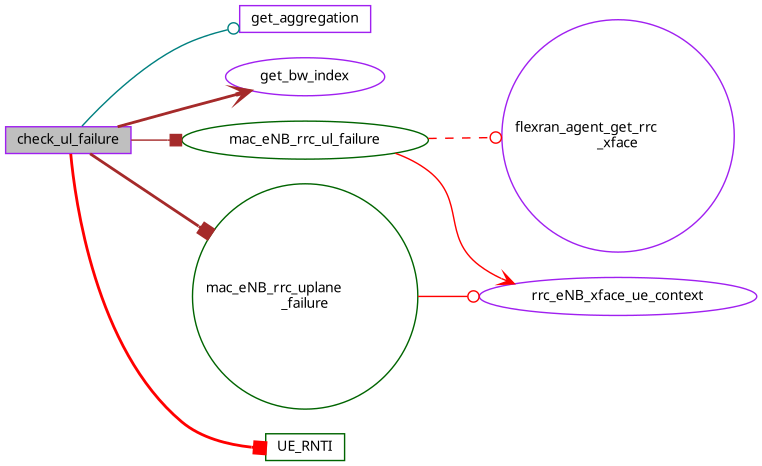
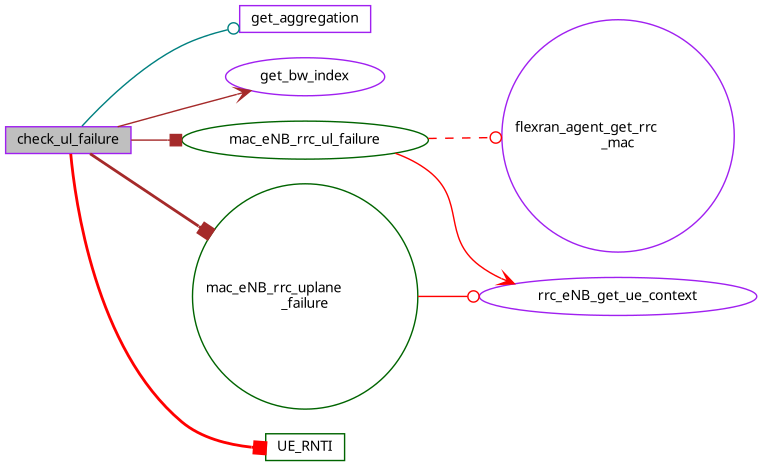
(177, 110) -> (177, 110)
(618, 136) -> (618, 136)
(618, 296) -> (618, 296)
